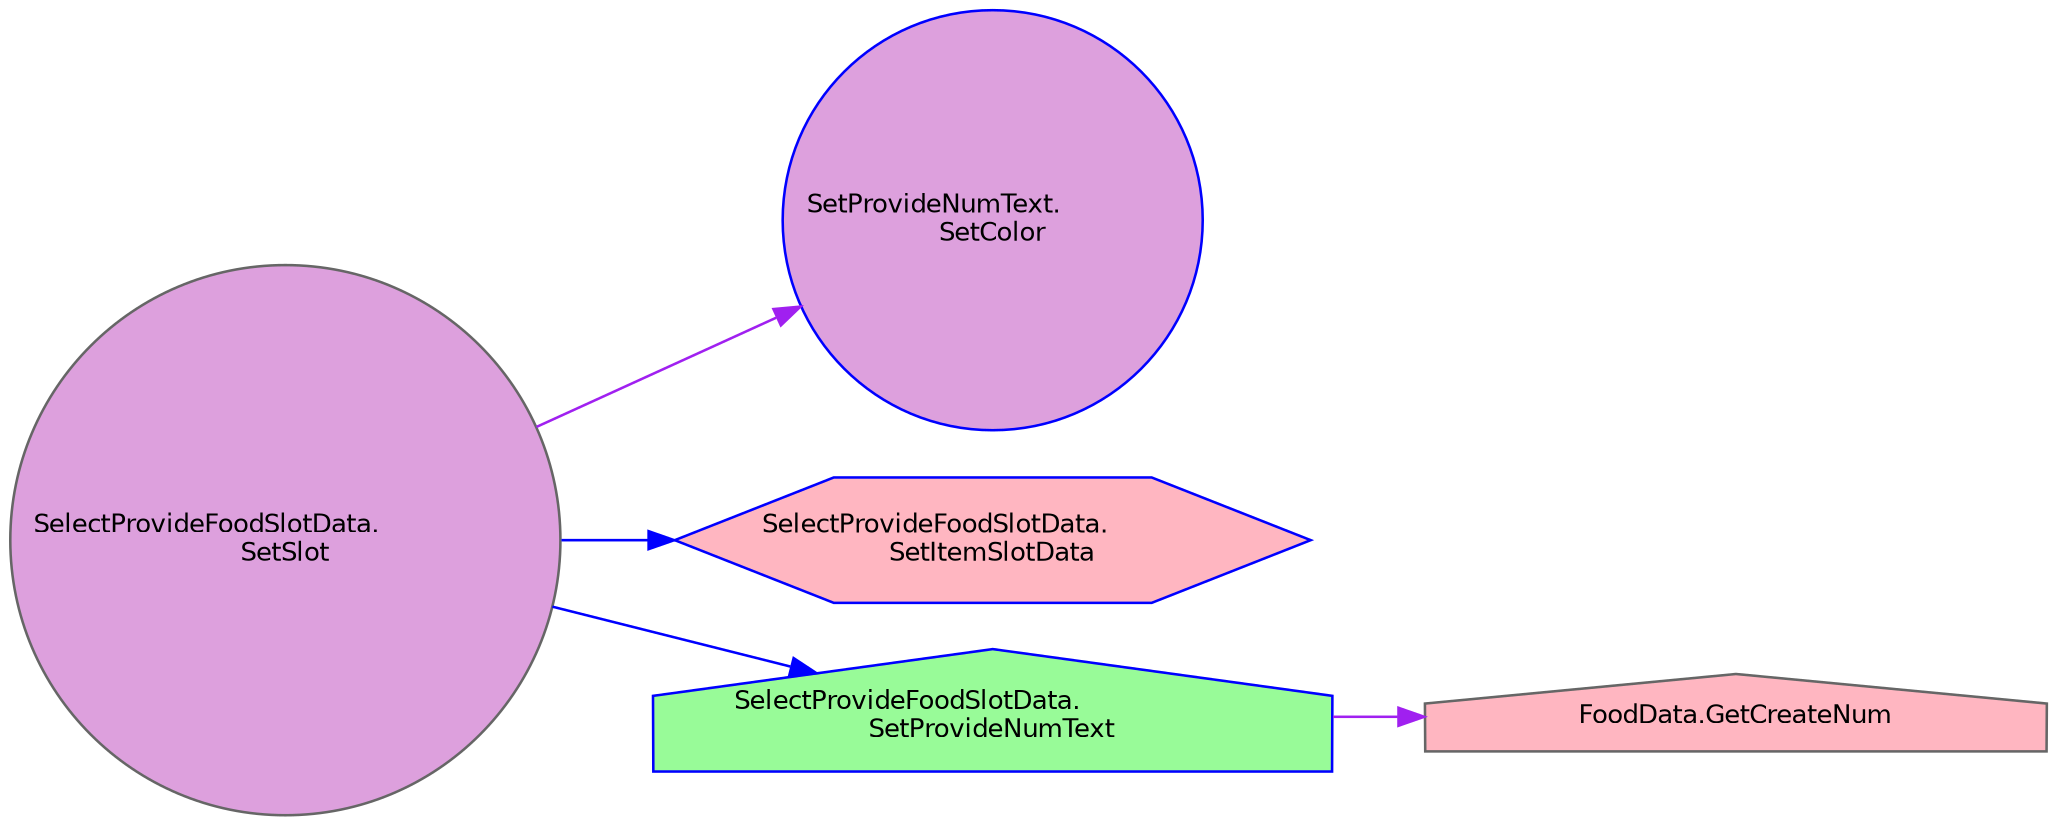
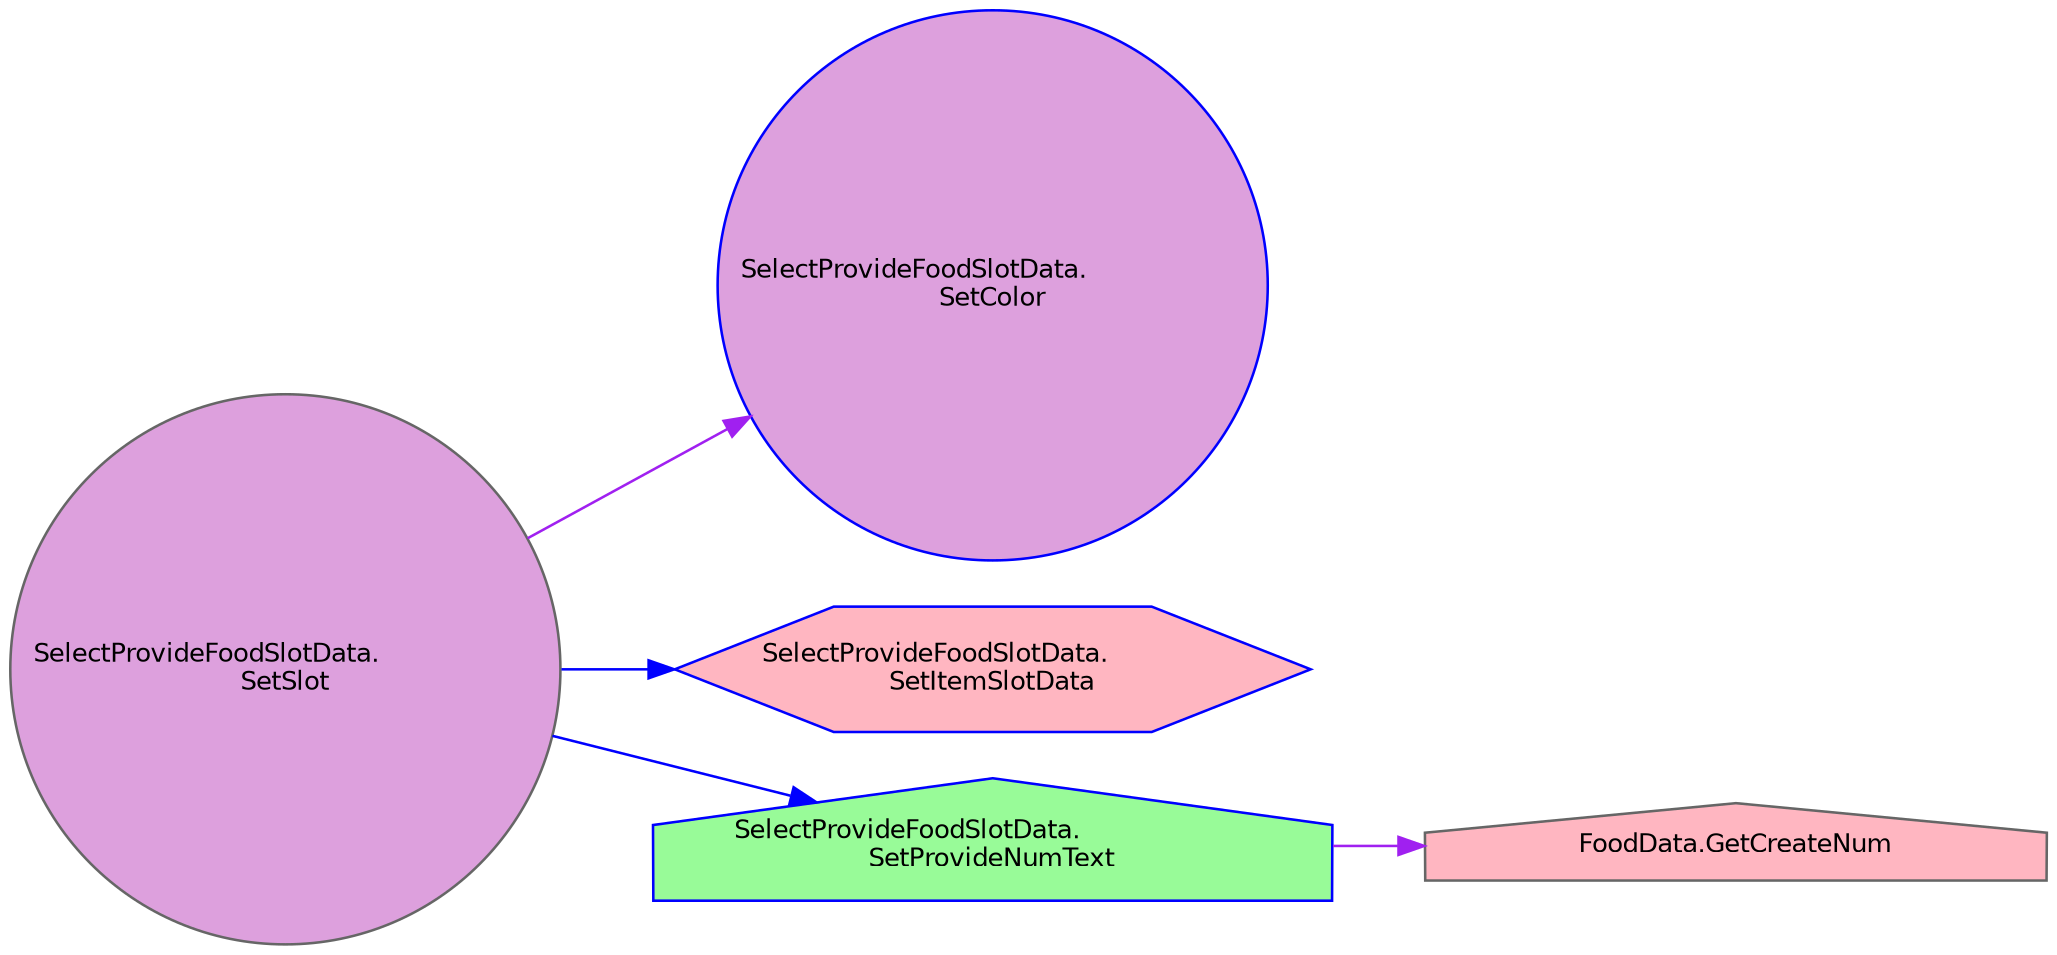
(993, 220) -> (993, 285)
